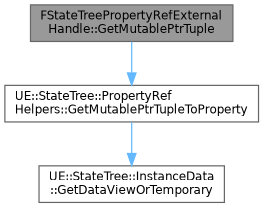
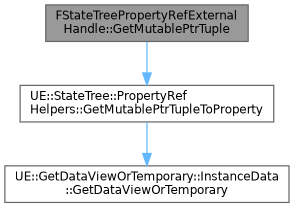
(132, 184) -> (147, 184)
